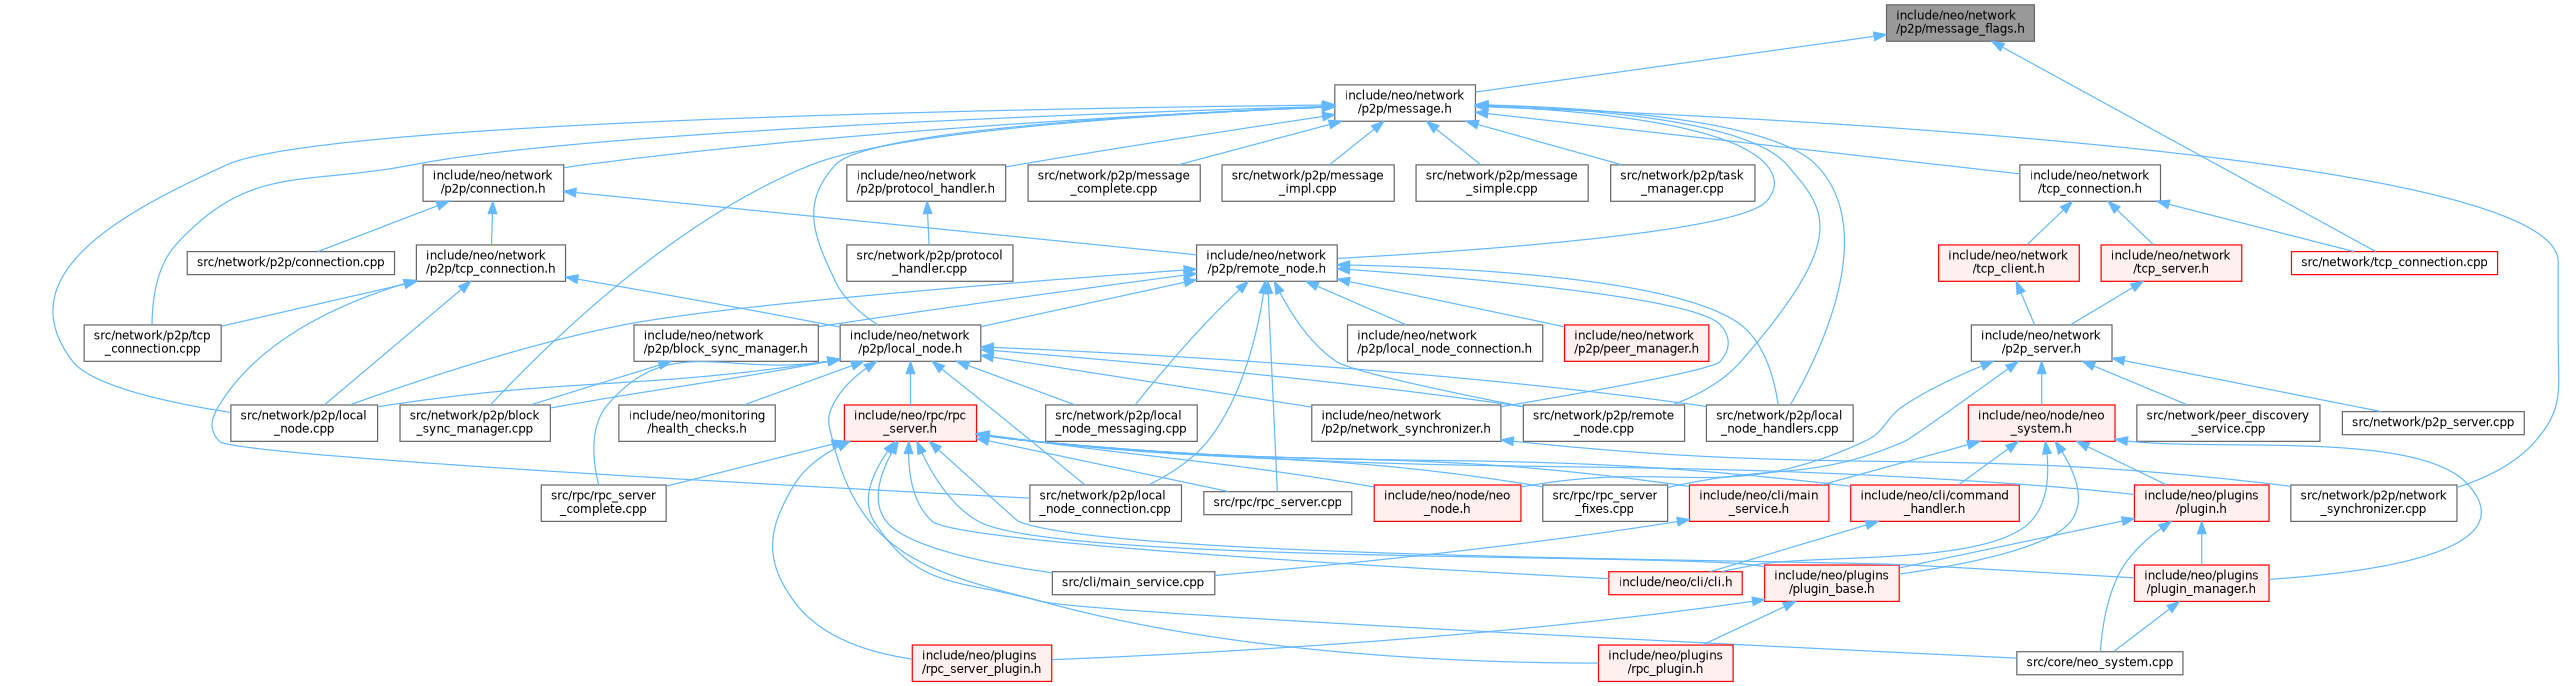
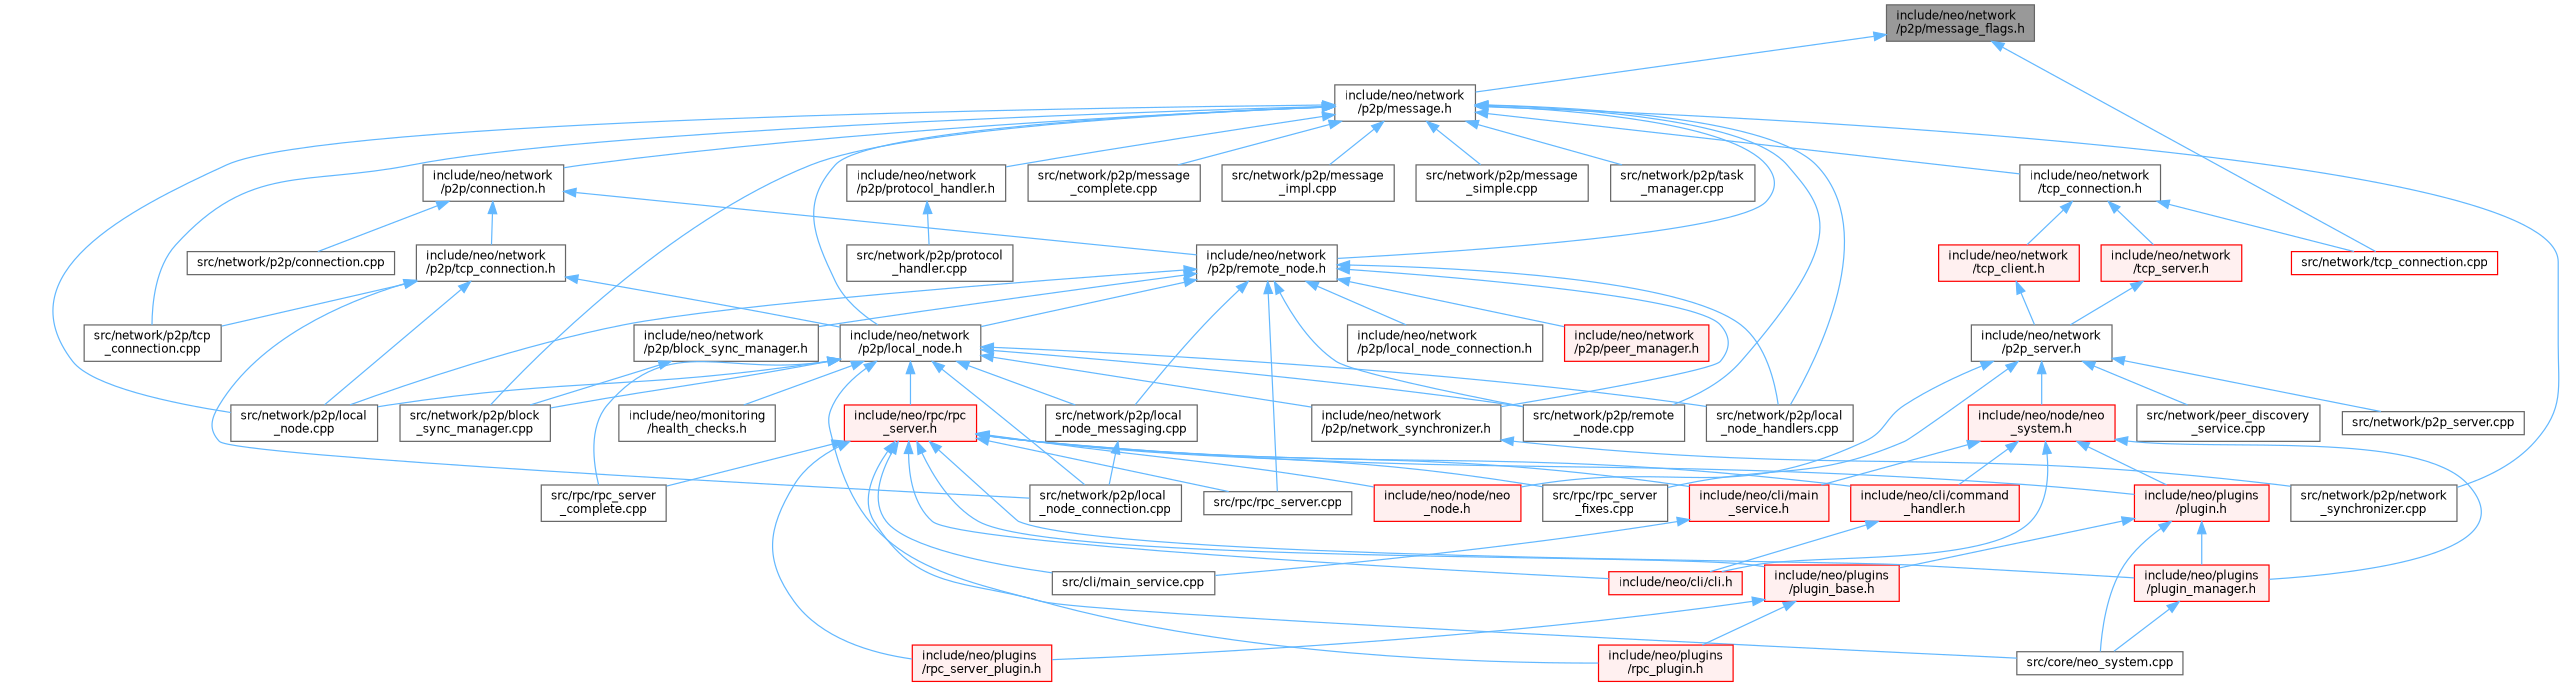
(1230, 405) -> (1111, 475)
(2006, 553) -> none
